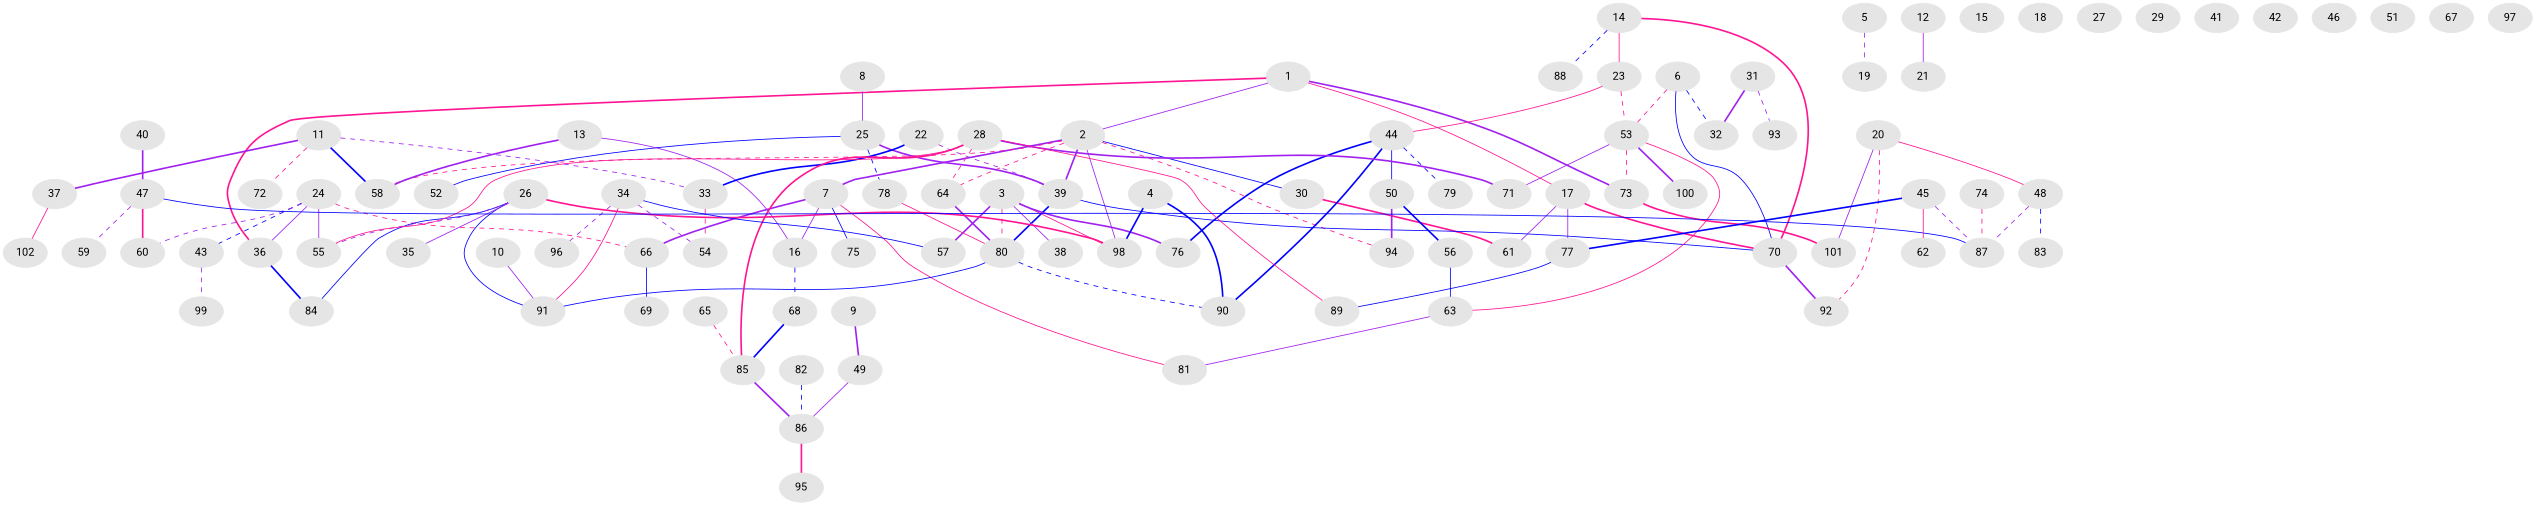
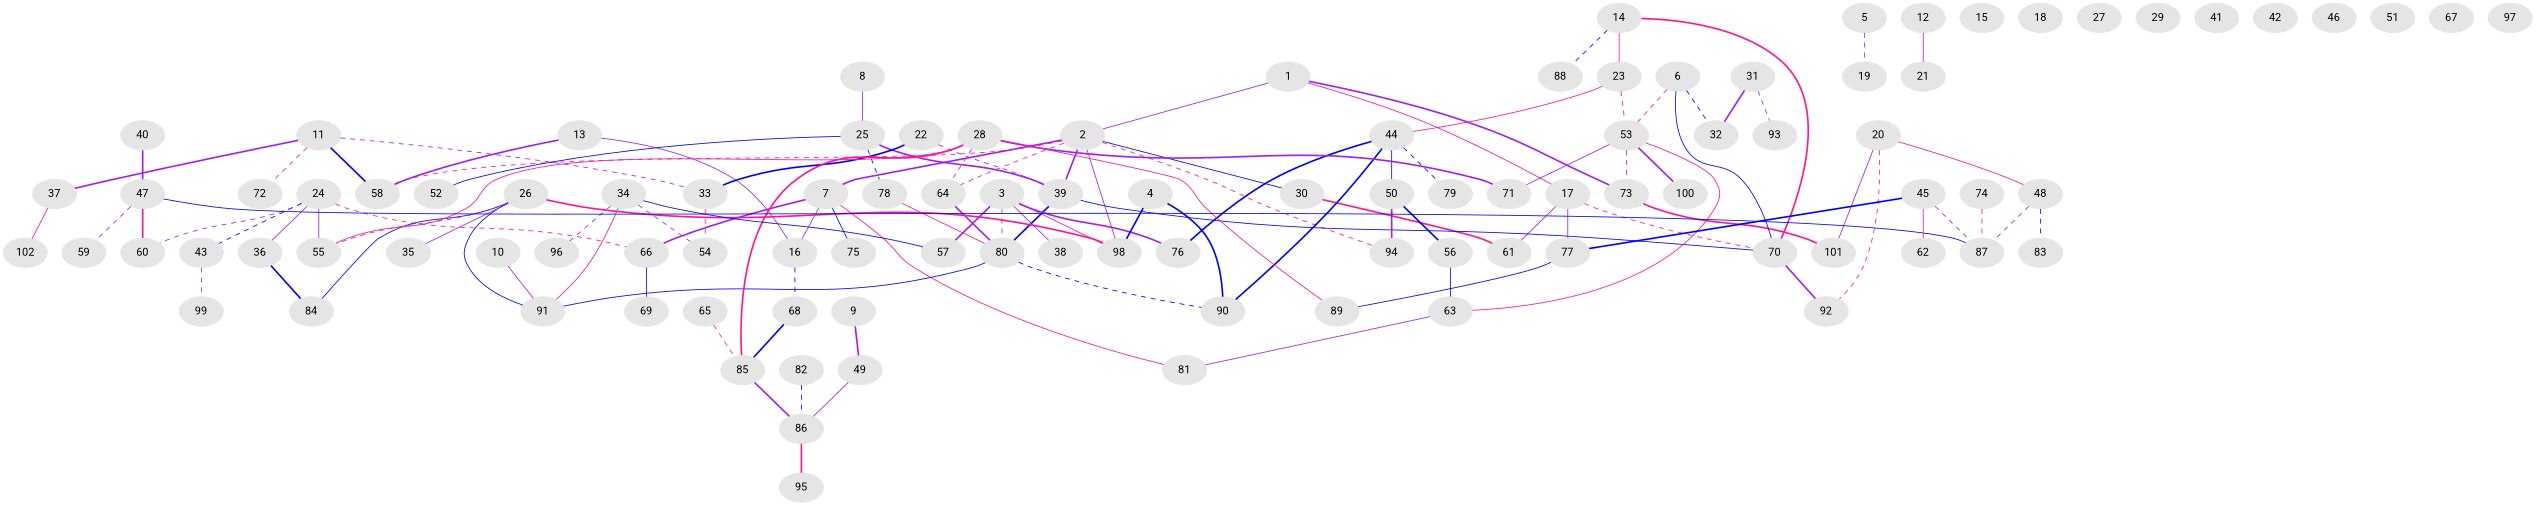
(701, 99) -> none
(1668, 230) -> (1668, 230)
